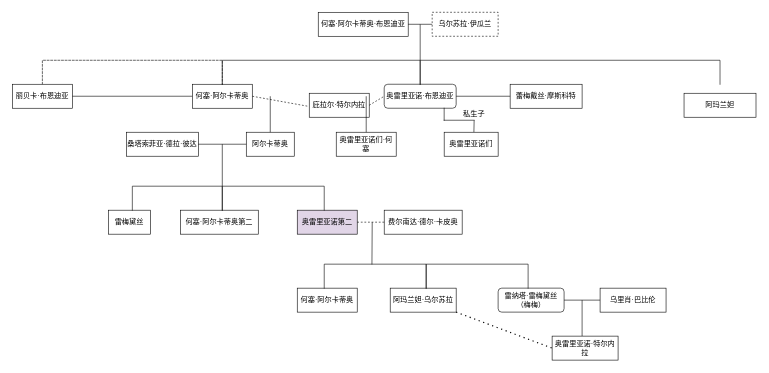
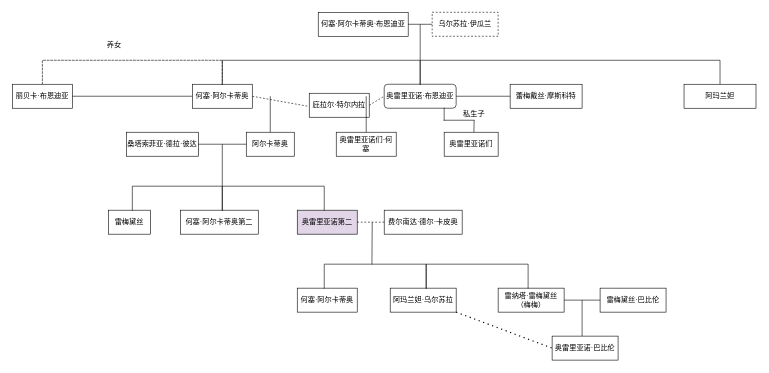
none -> (114, 45)
(720, 105) -> (720, 96)
(531, 300) -> (531, 300)
(633, 300) -> (633, 300)
(585, 348) -> (585, 348)
